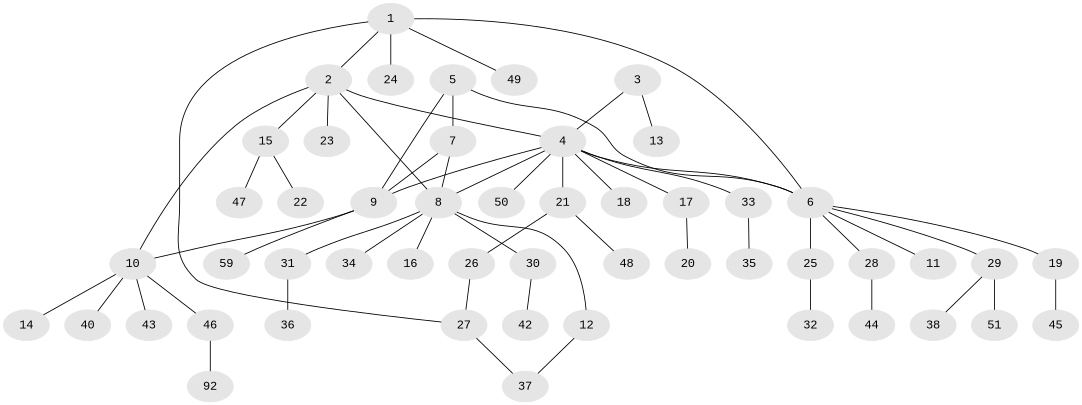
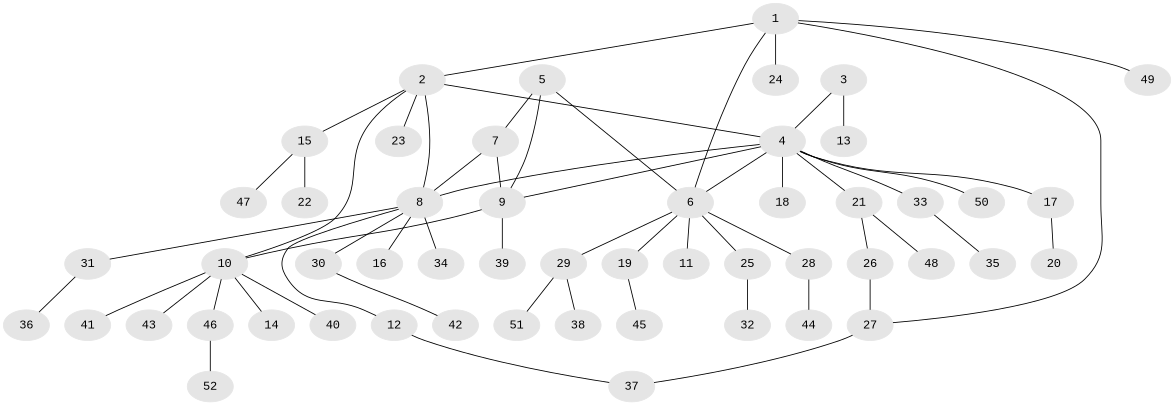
(226, 264) -> (502, 264)
none -> (88, 325)
(210, 387) -> (210, 387)
